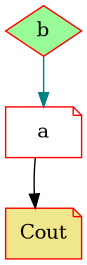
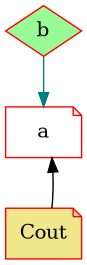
(34, 176) -> (53, 190)
